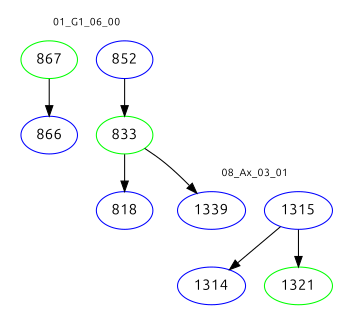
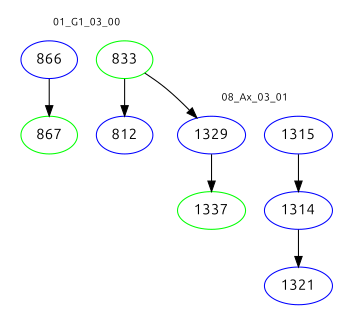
(87, 23) -> (87, 23)
(125, 60) -> none
(49, 92) -> (49, 92)
(125, 210) -> (125, 135)
none -> (212, 210)
(212, 210) -> (212, 135)
(298, 243) -> (298, 243)
(298, 286) -> (298, 286)
